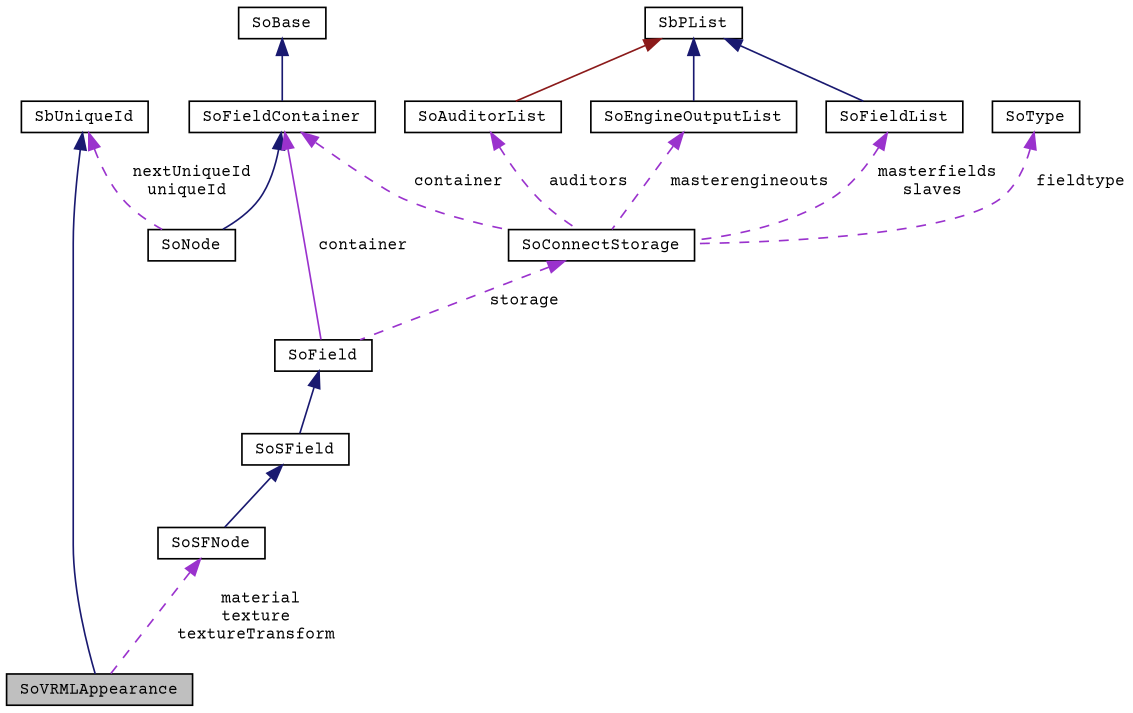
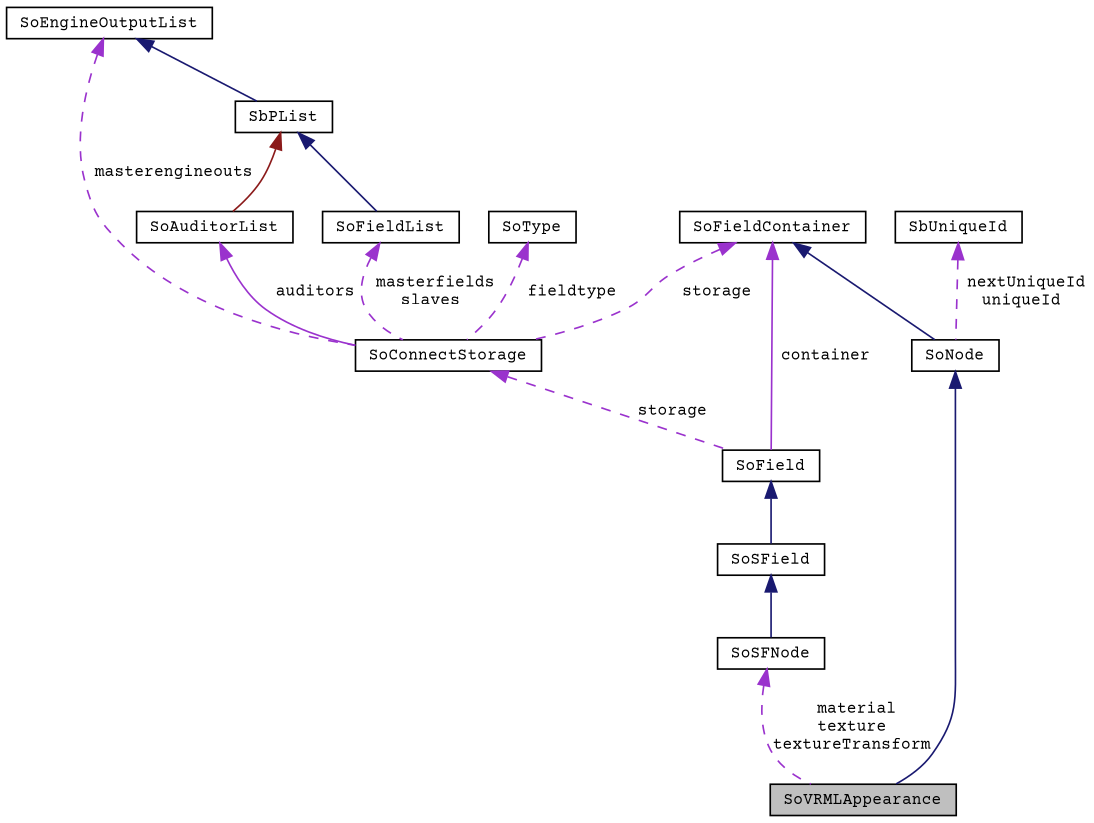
(282, 23) -> none
(694, 78) -> (204, 74)
(454, 181) -> (713, 291)
(533, 193) -> (279, 318)
(73, 413) -> (955, 597)
